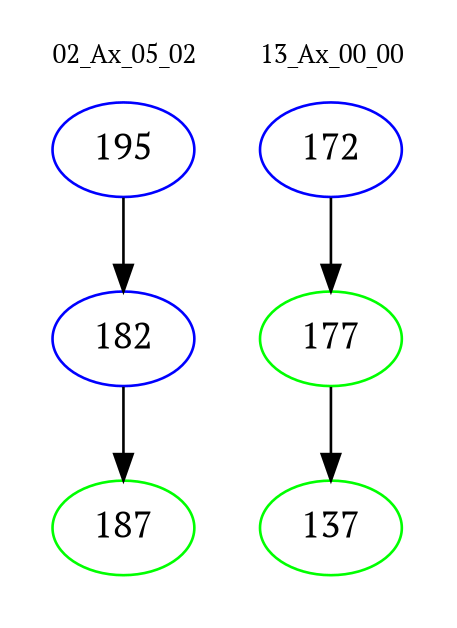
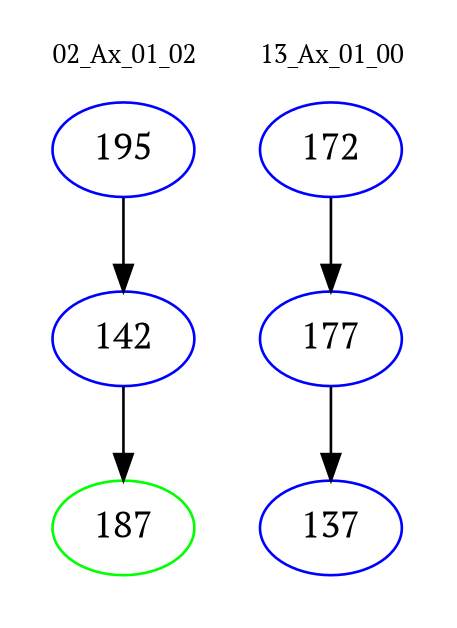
(125, 56) -> (125, 56)
(332, 56) -> (332, 56)
(123, 339) -> (123, 339)
(331, 339) -> (331, 339)
(331, 528) -> (331, 528)
